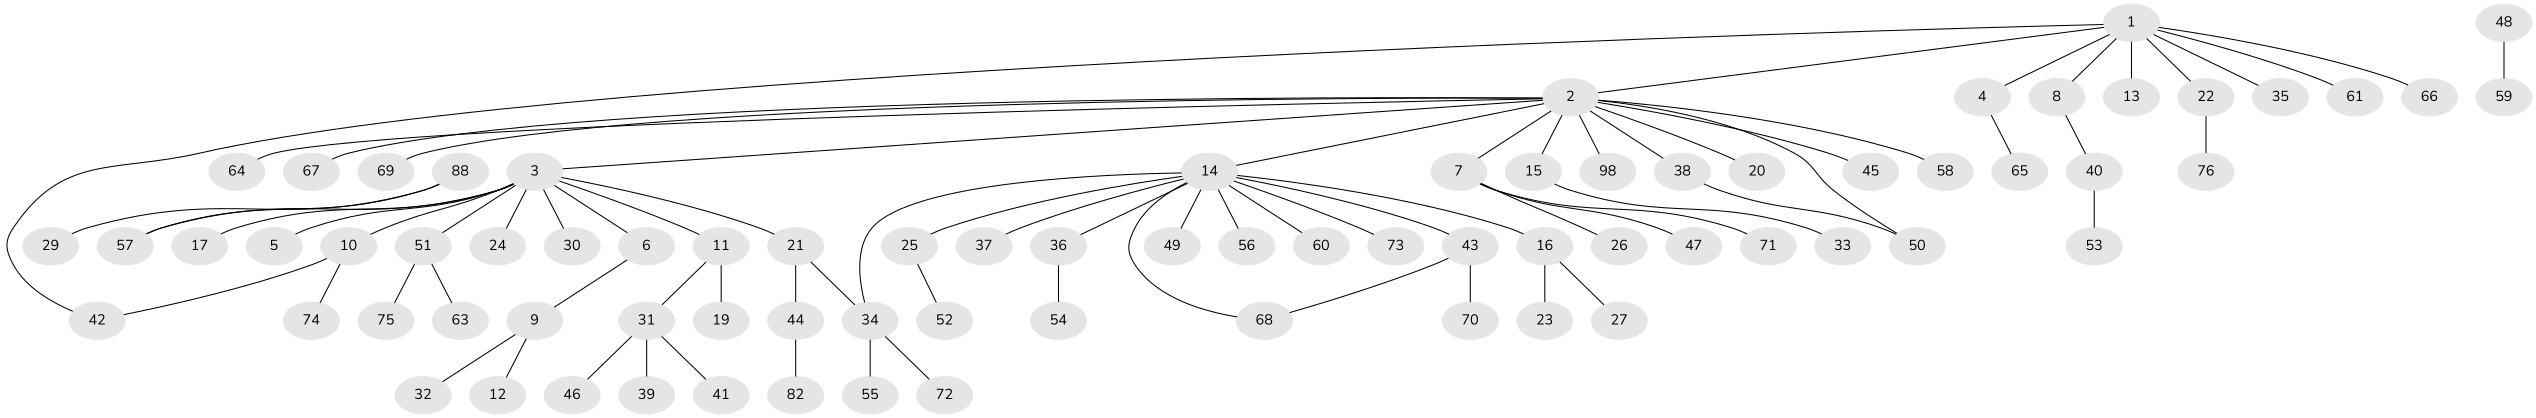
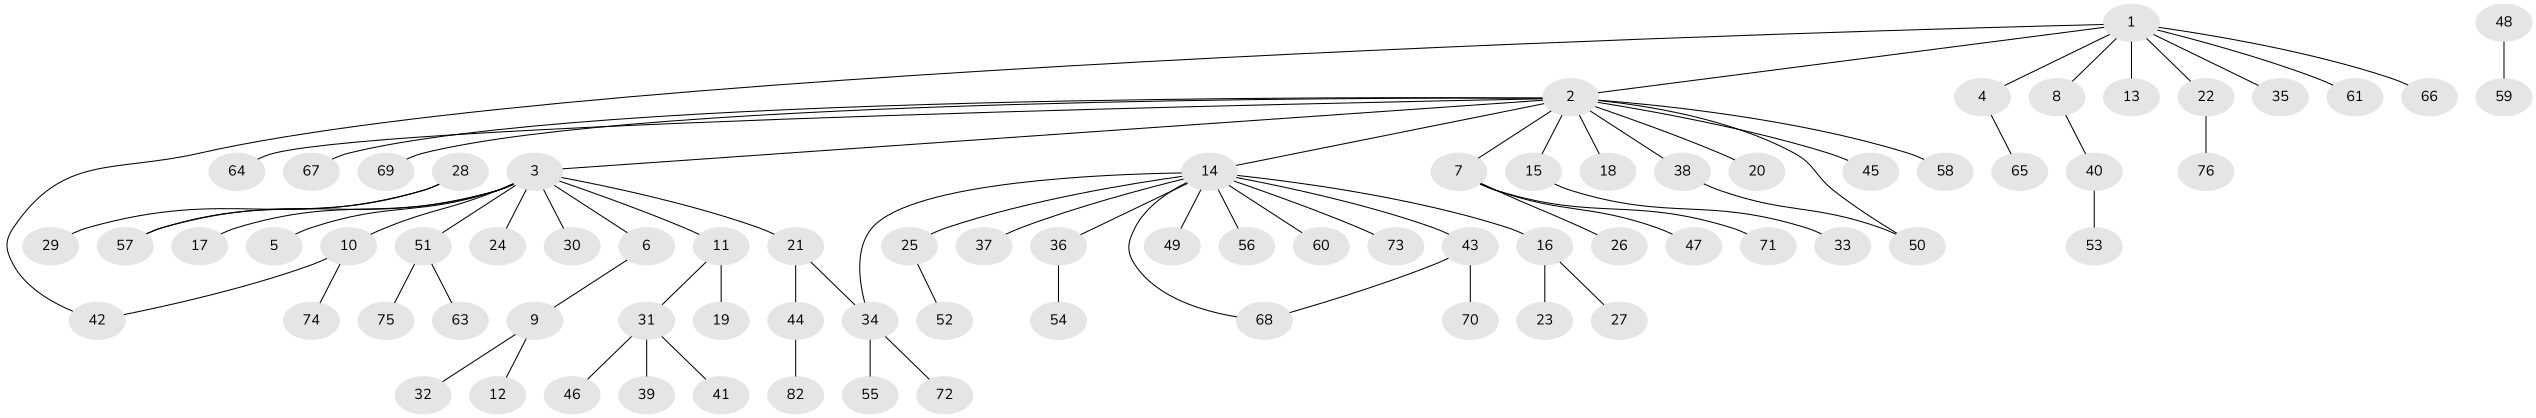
(460, 172) -> (460, 172)
(1608, 172) -> (1608, 172)
